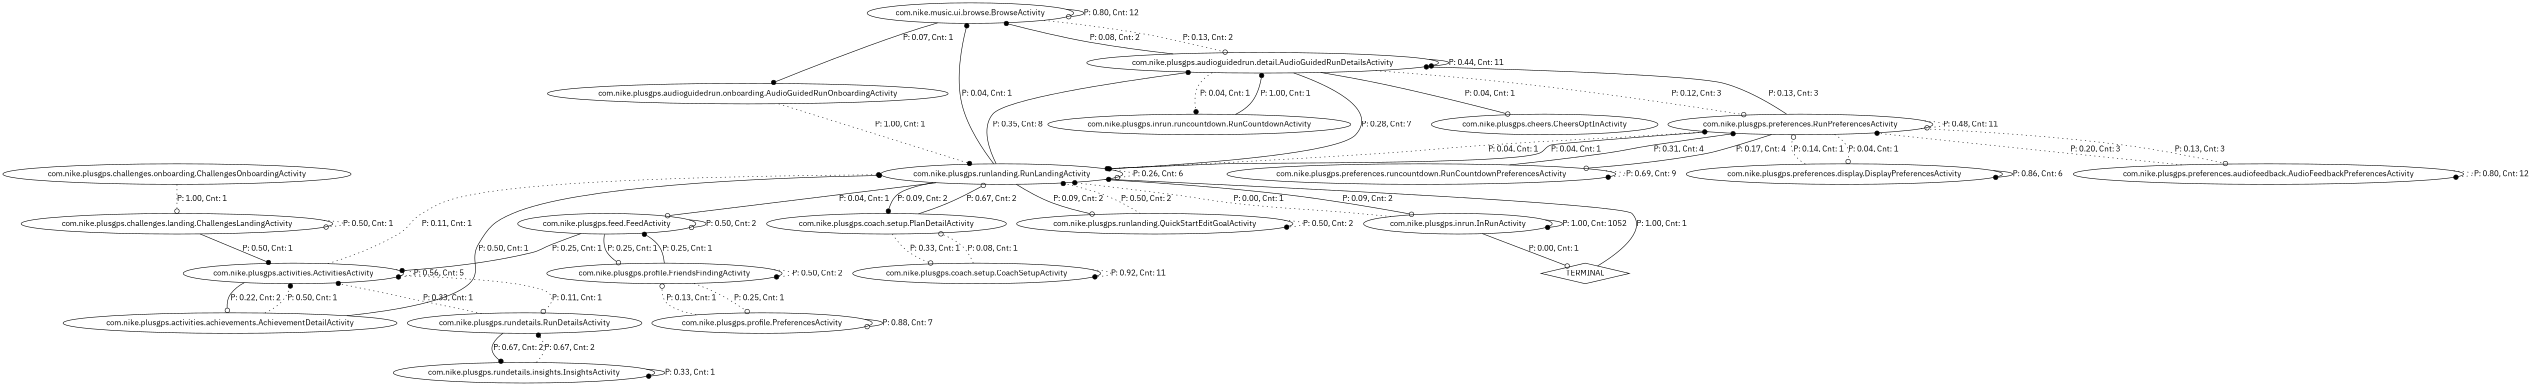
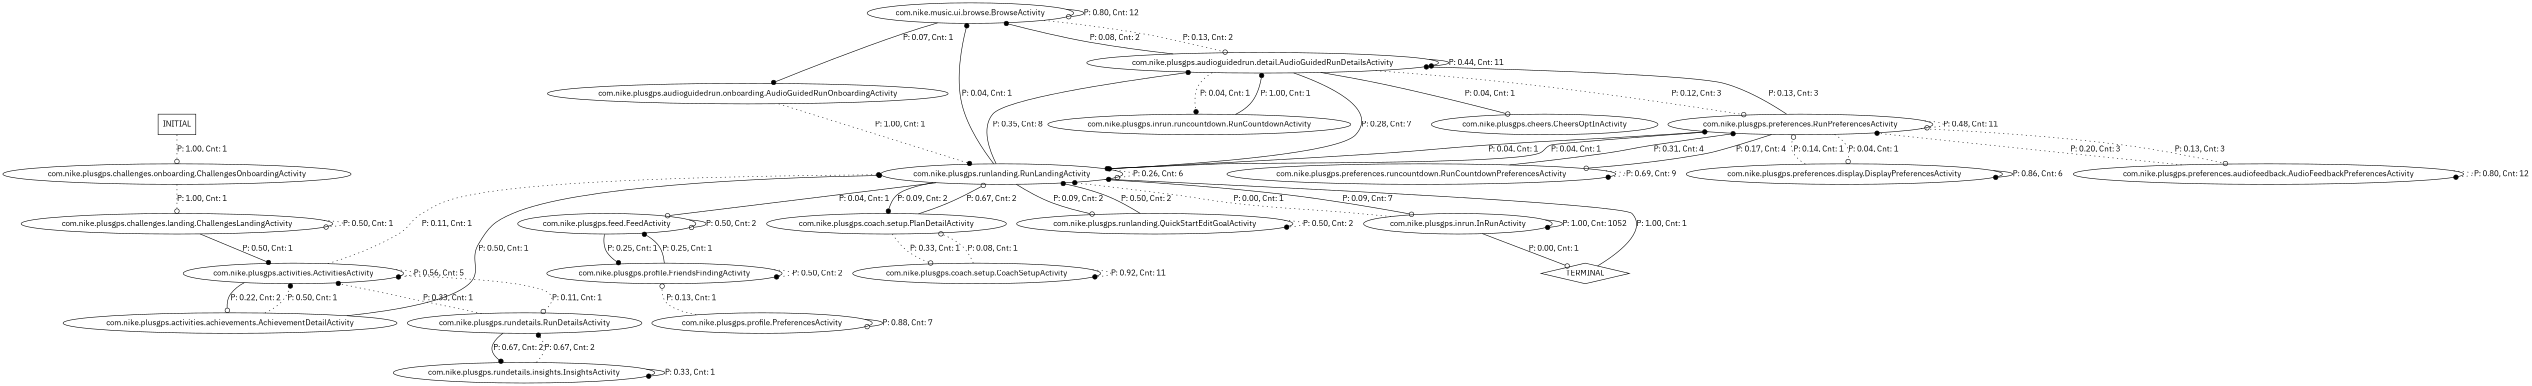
none -> (177, 124)
(1404, 152) -> (1404, 152)
(1104, 195) -> (1104, 195)
(1368, 199) -> (1368, 199)
(606, 250) -> (606, 250)
(495, 260) -> none
(721, 295) -> none
